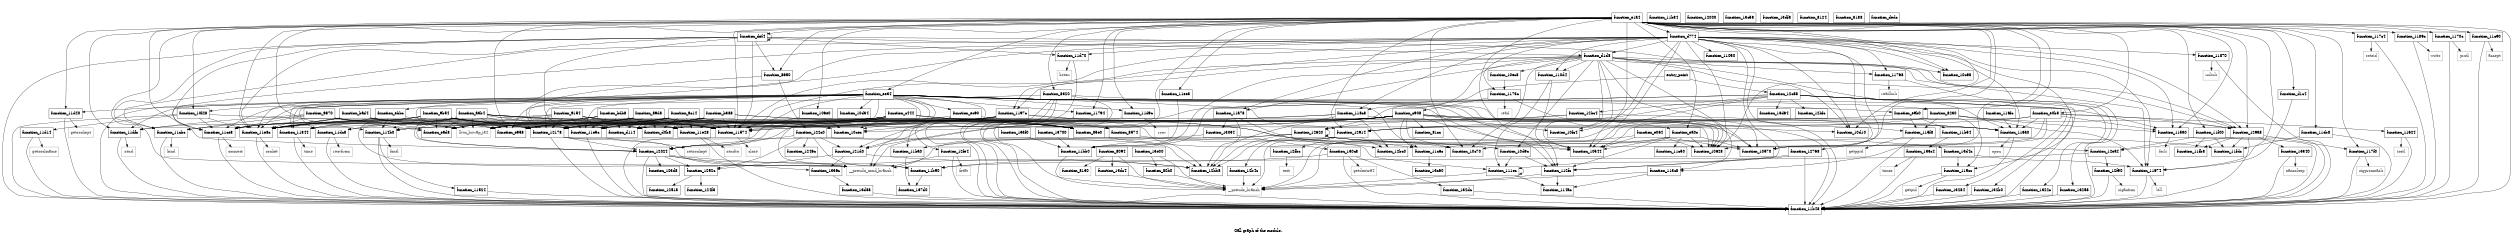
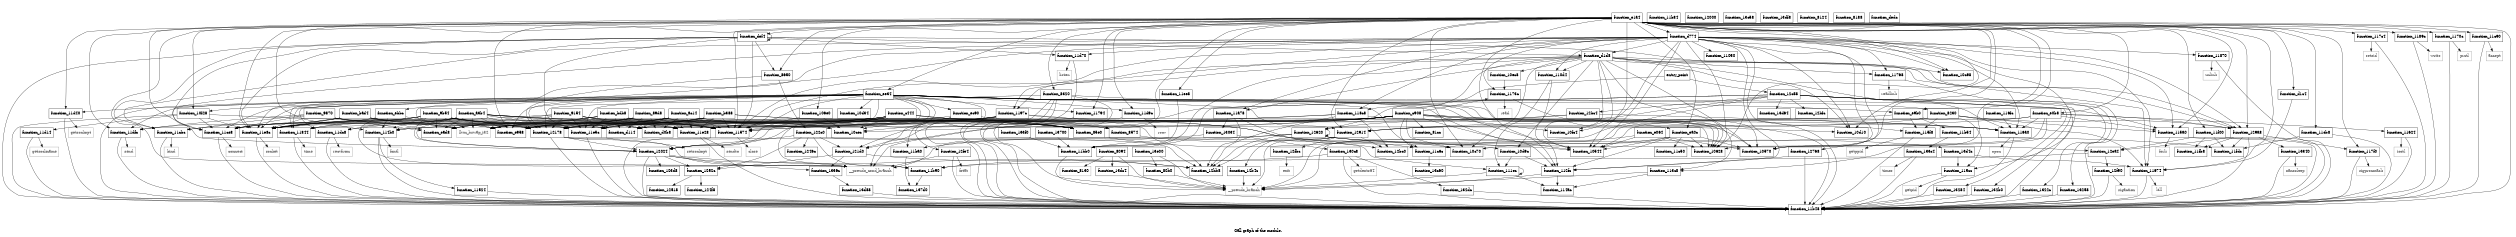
(1459, 104) -> (1462, 104)
(1655, 162) -> none
